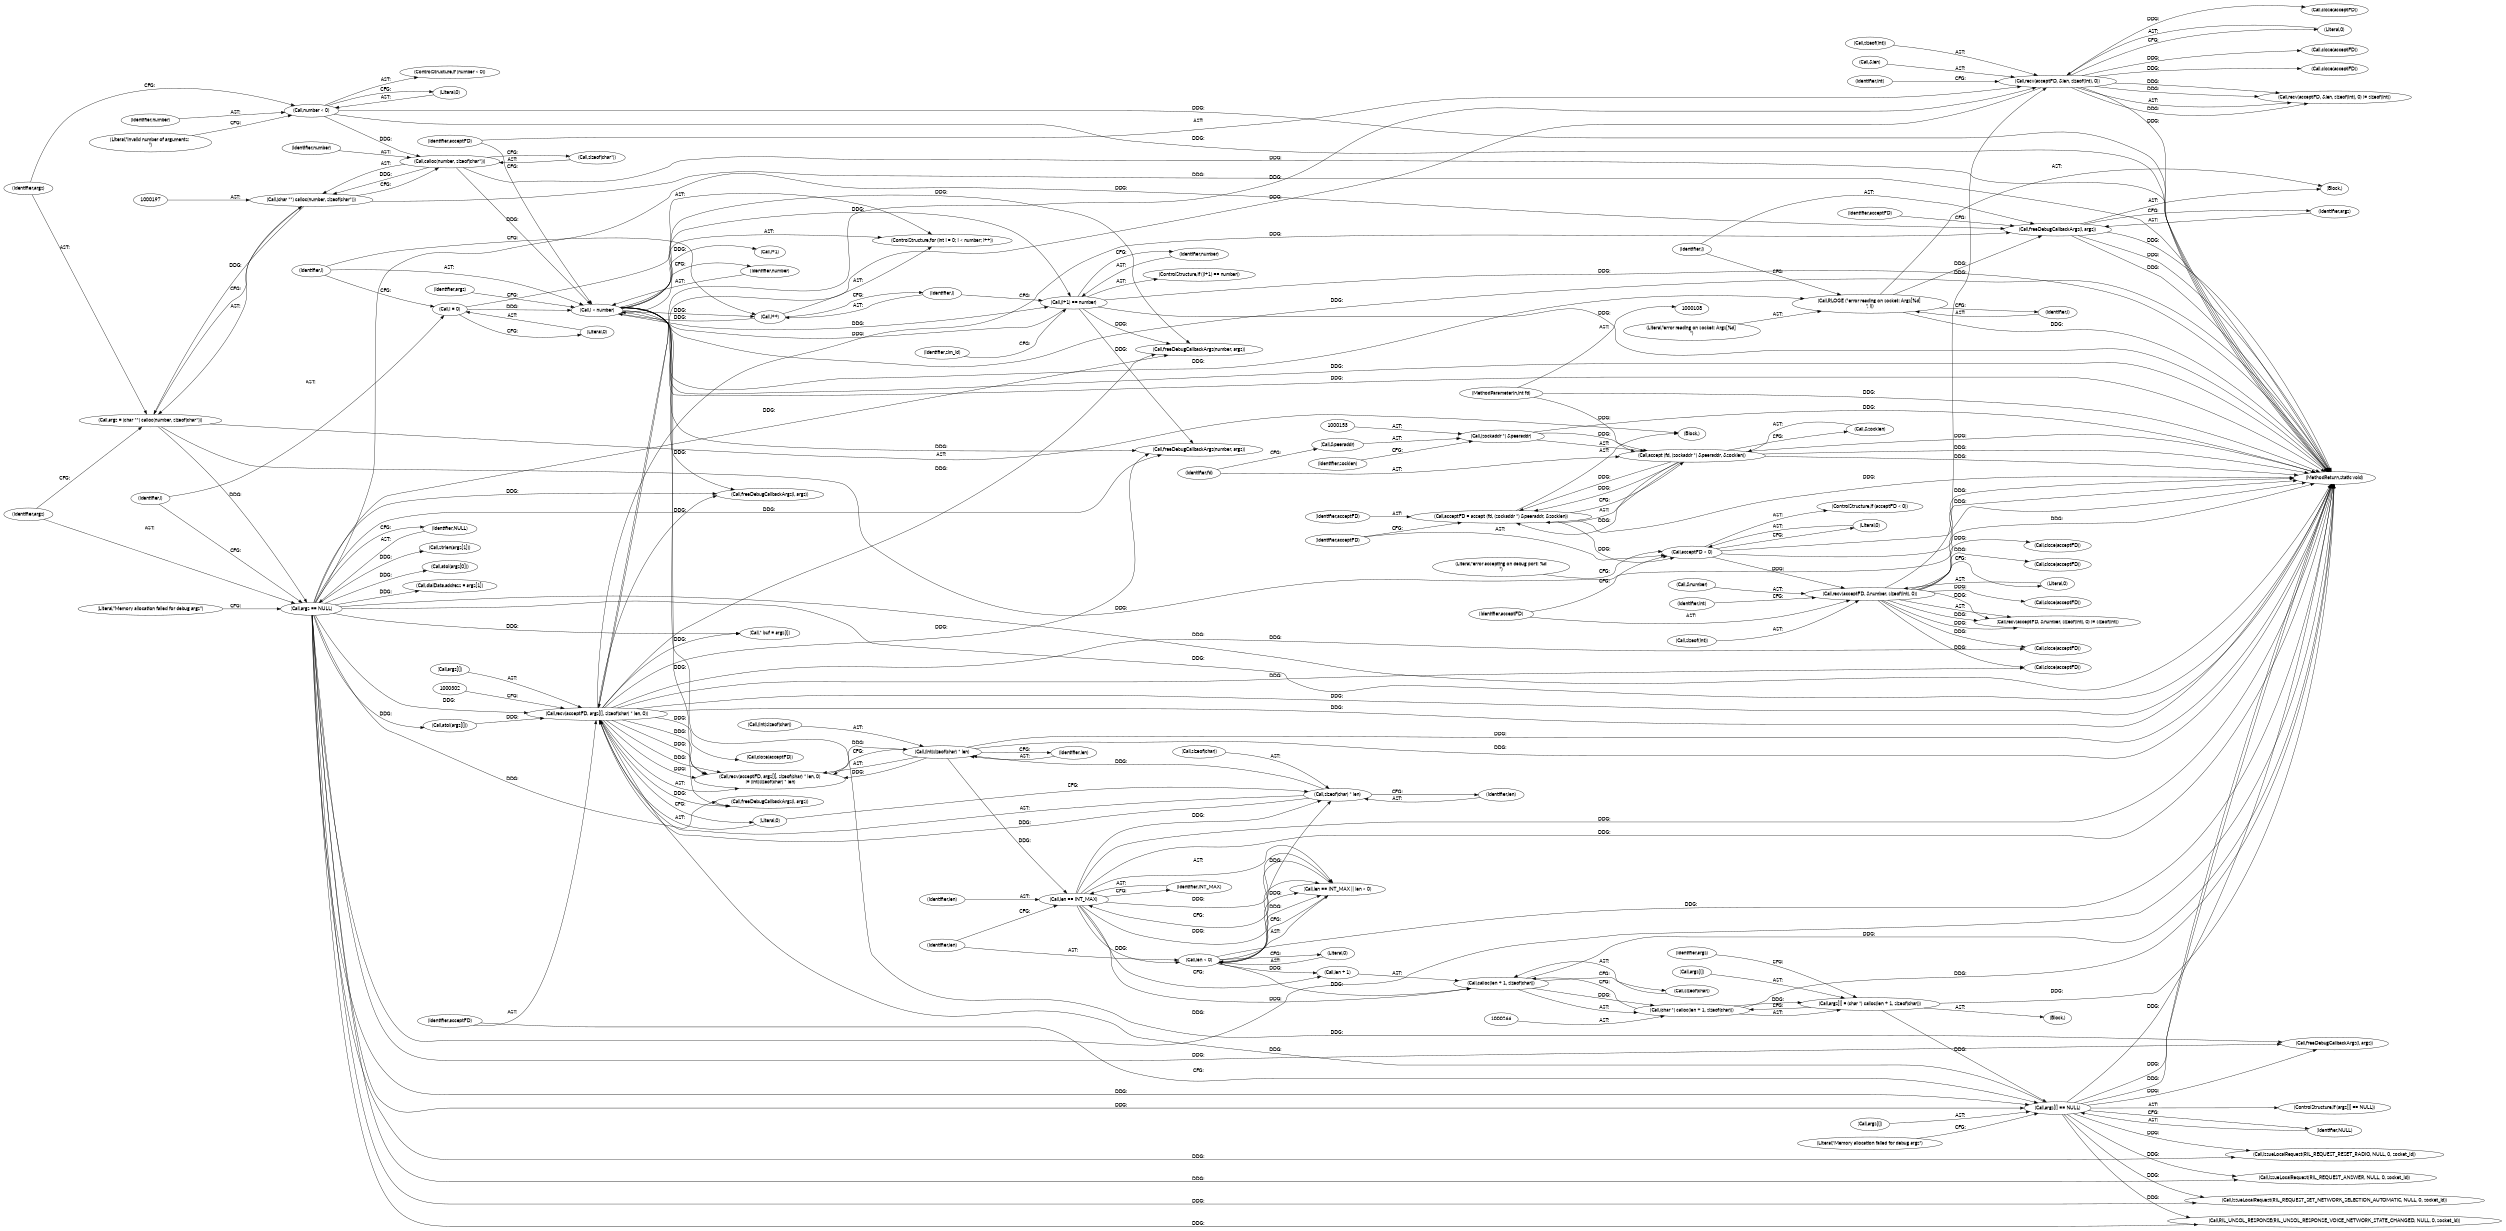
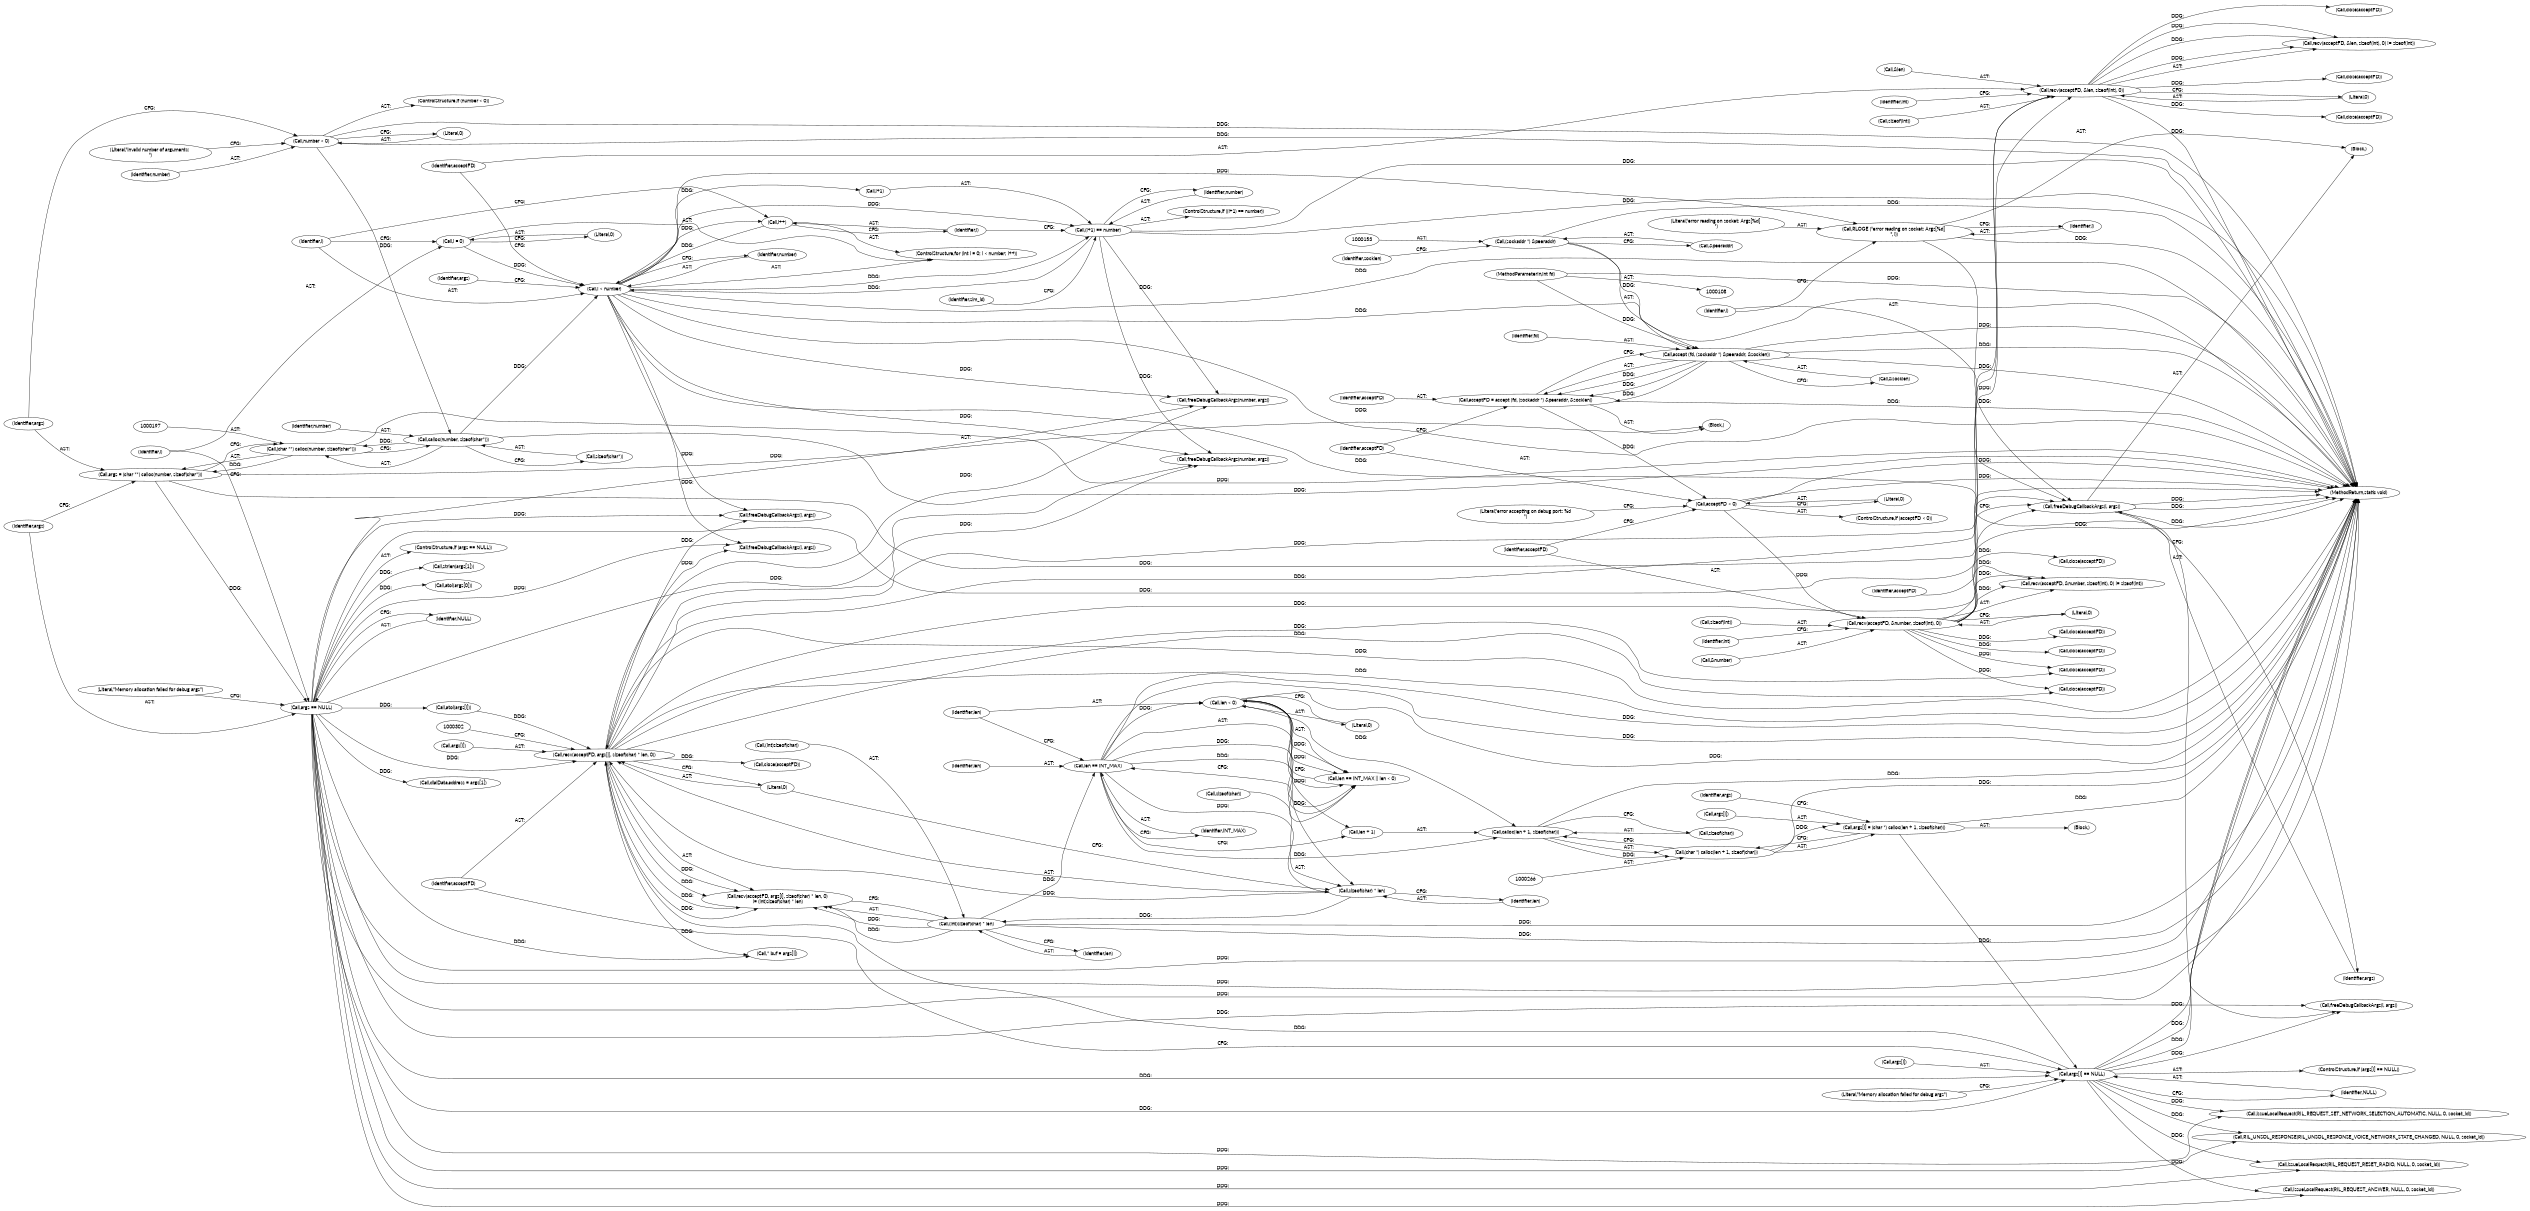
none -> (993, 188)
(1265, 459) -> (1628, 244)
none -> (454, 548)
